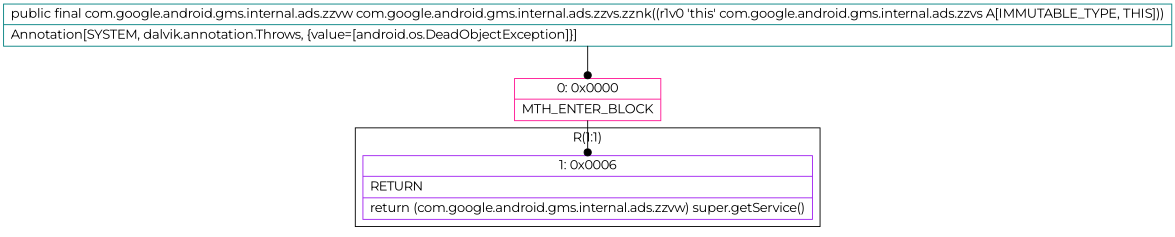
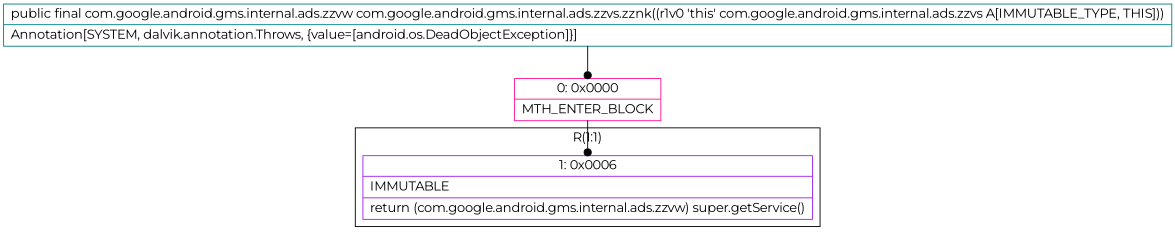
(397, 187) -> (410, 187)
